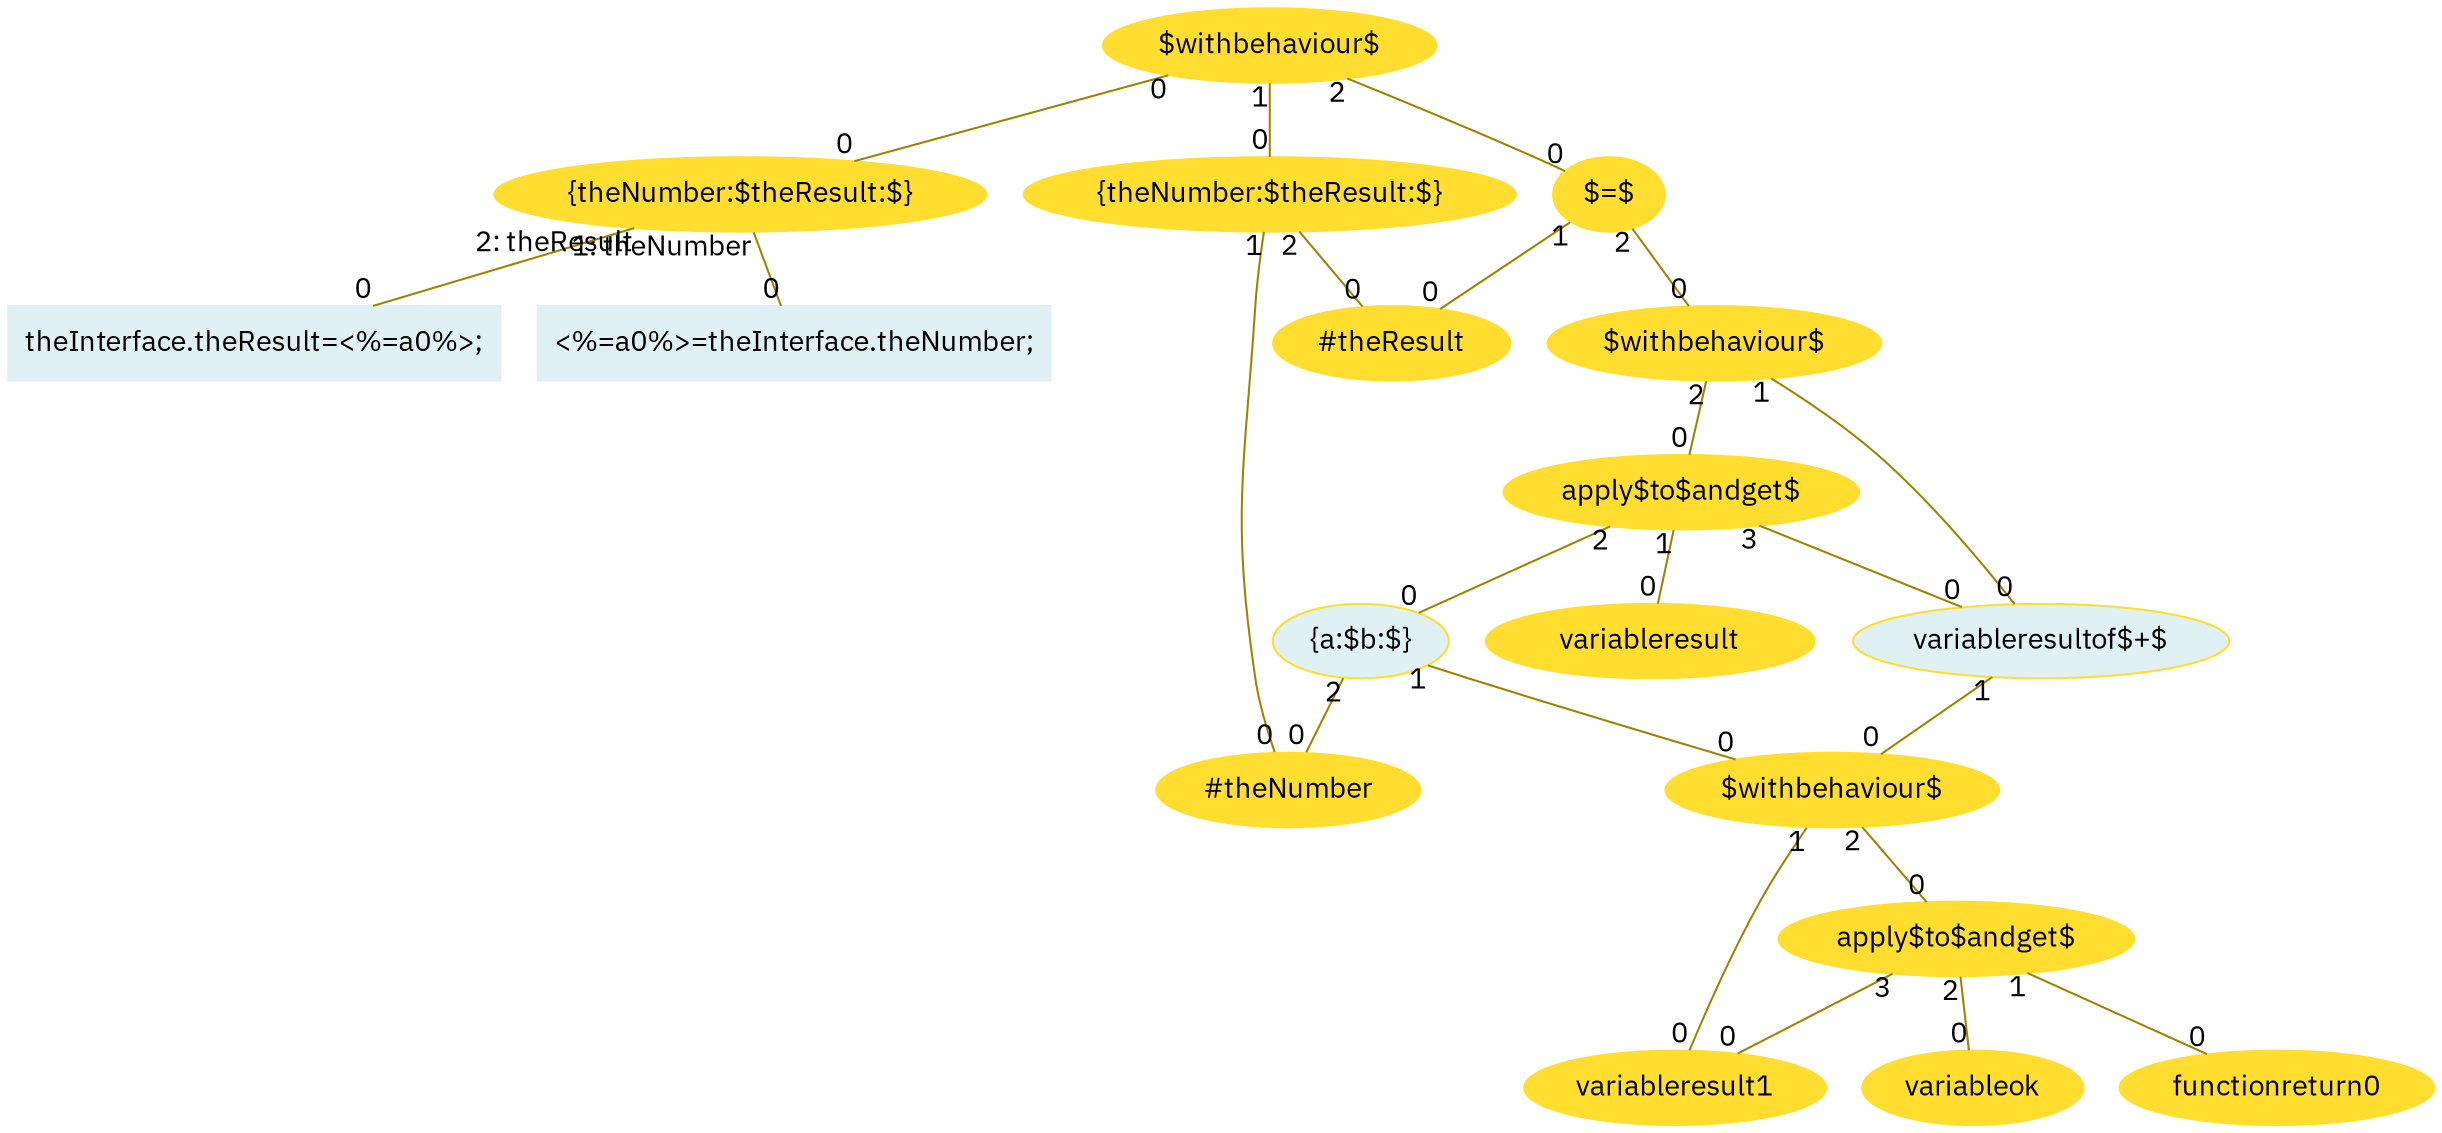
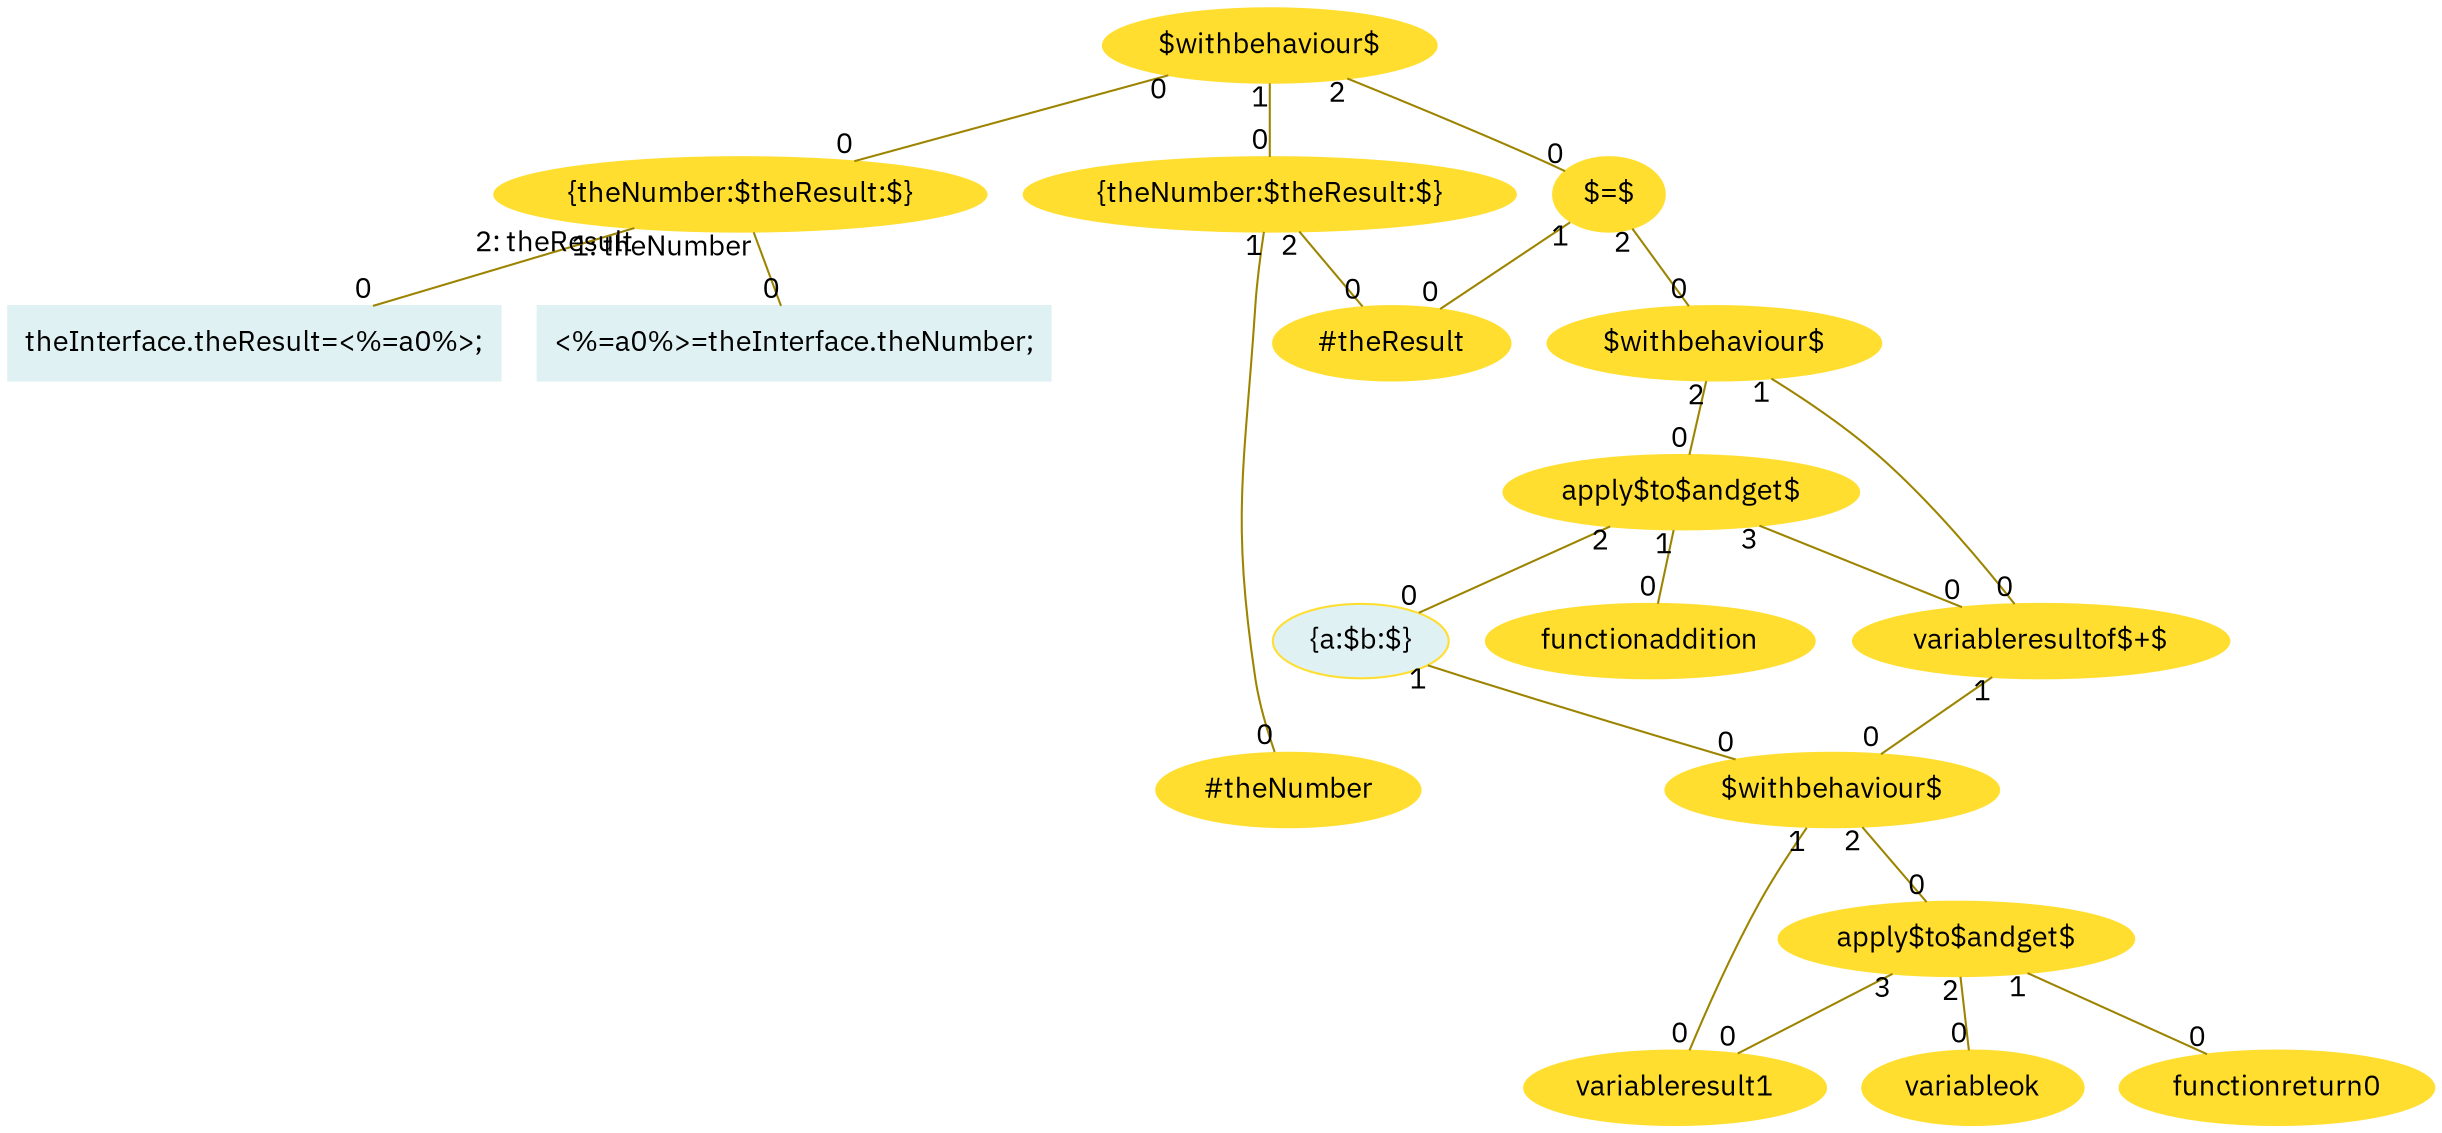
(1650, 641) -> (1650, 641)
(2041, 641) -> (2041, 641)
(1325, 715) -> none
